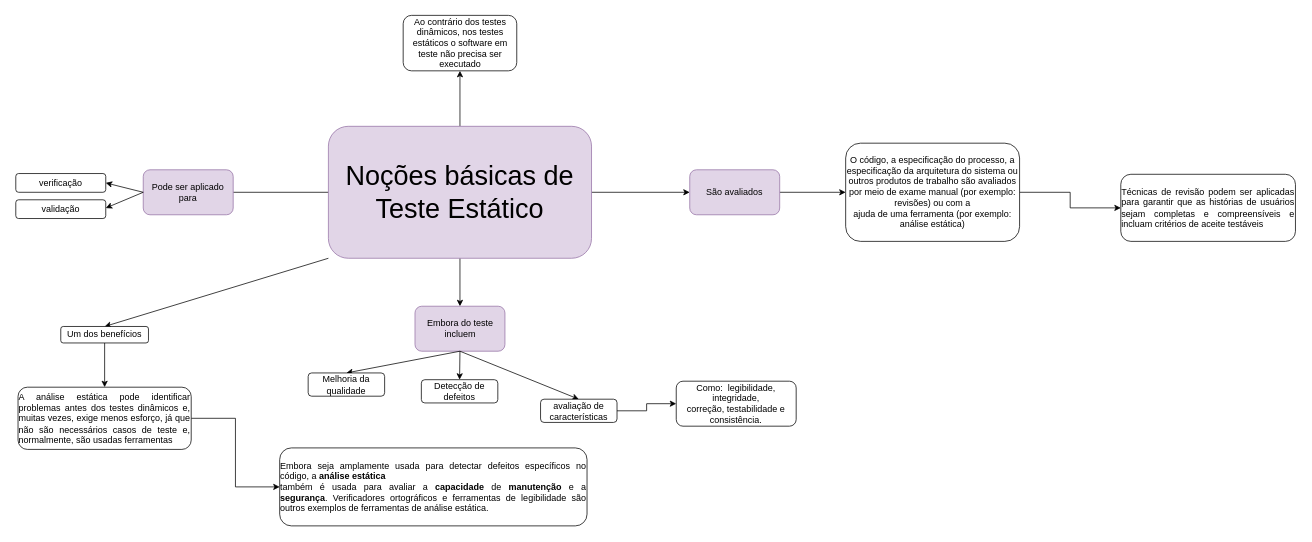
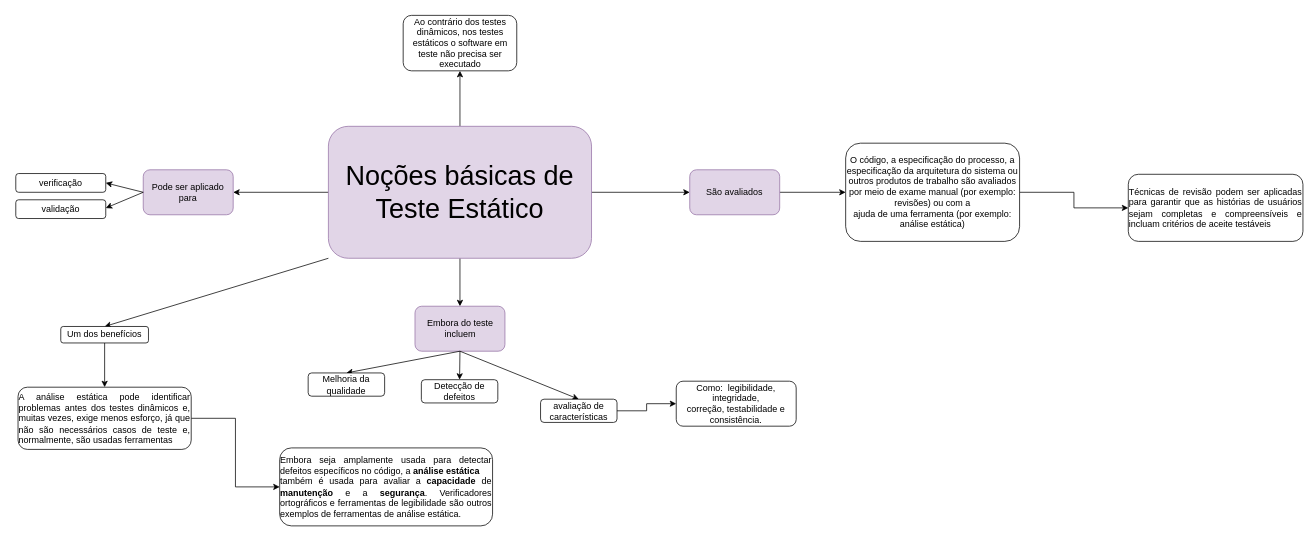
(237, 192) -> (239, 192)
(1208, 208) -> (1216, 208)
(433, 487) -> (386, 487)
